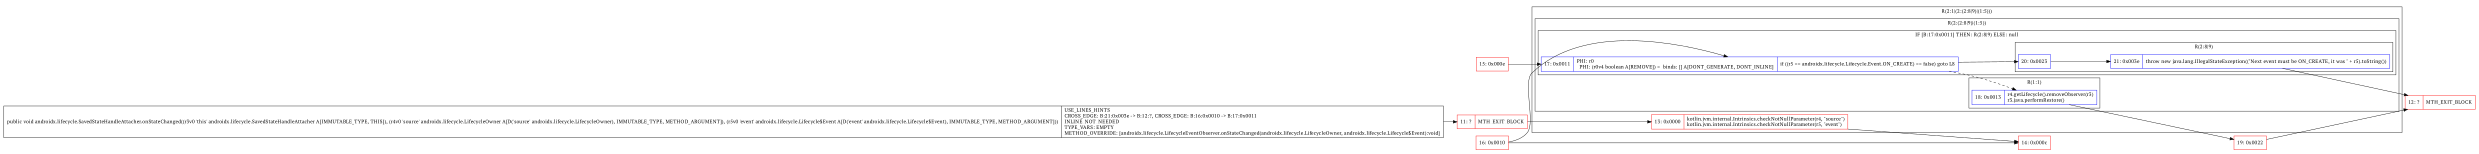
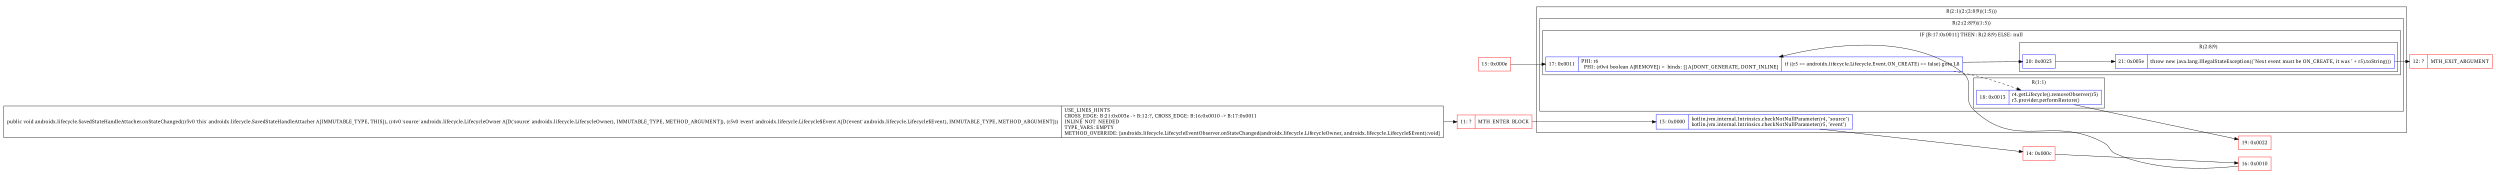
(1586, 61) -> (1591, 61)
(2036, 100) -> (2046, 100)
(2449, 102) -> (2460, 61)
(1501, 122) -> (1504, 122)
(1750, 122) -> (1754, 122)
(2335, 125) -> none
(1761, 143) -> (2145, 159)
